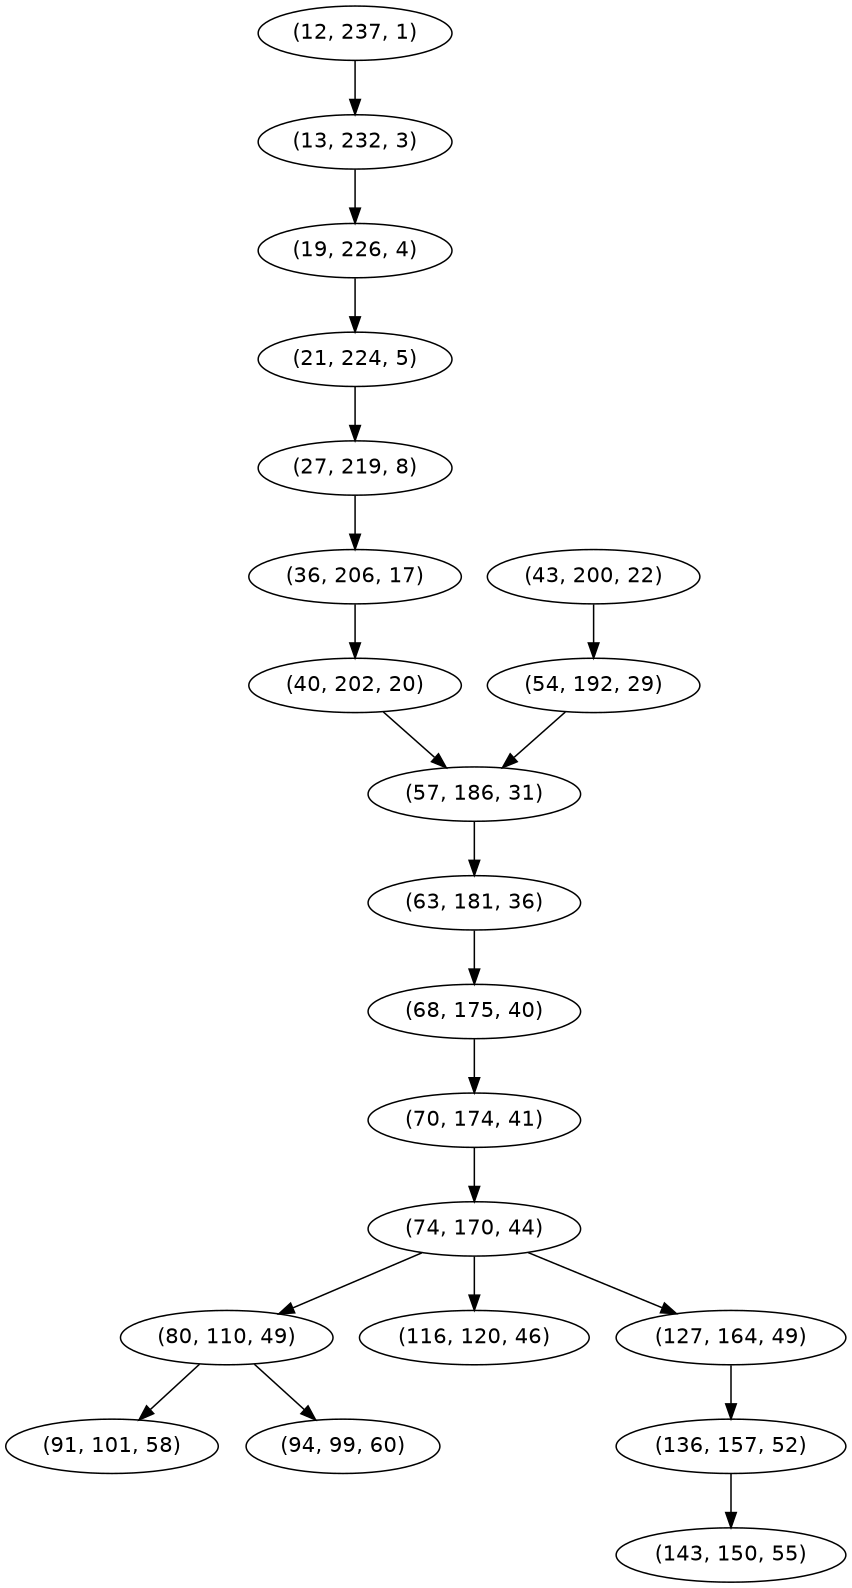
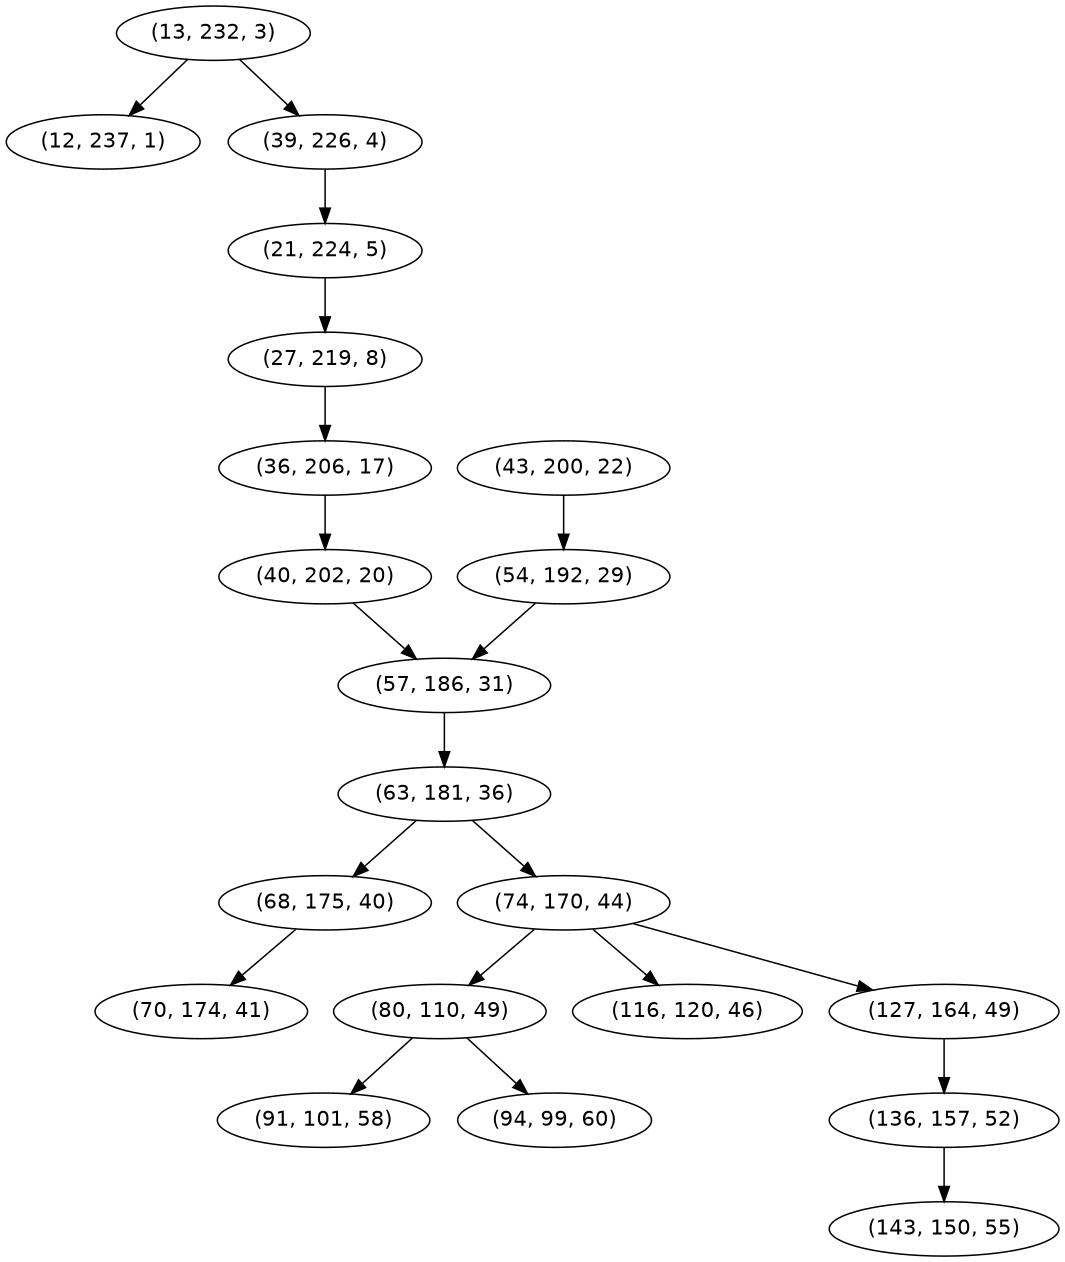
(355, 80) -> (164, 82)
(355, 251) -> (325, 142)
(474, 1167) -> (498, 843)
